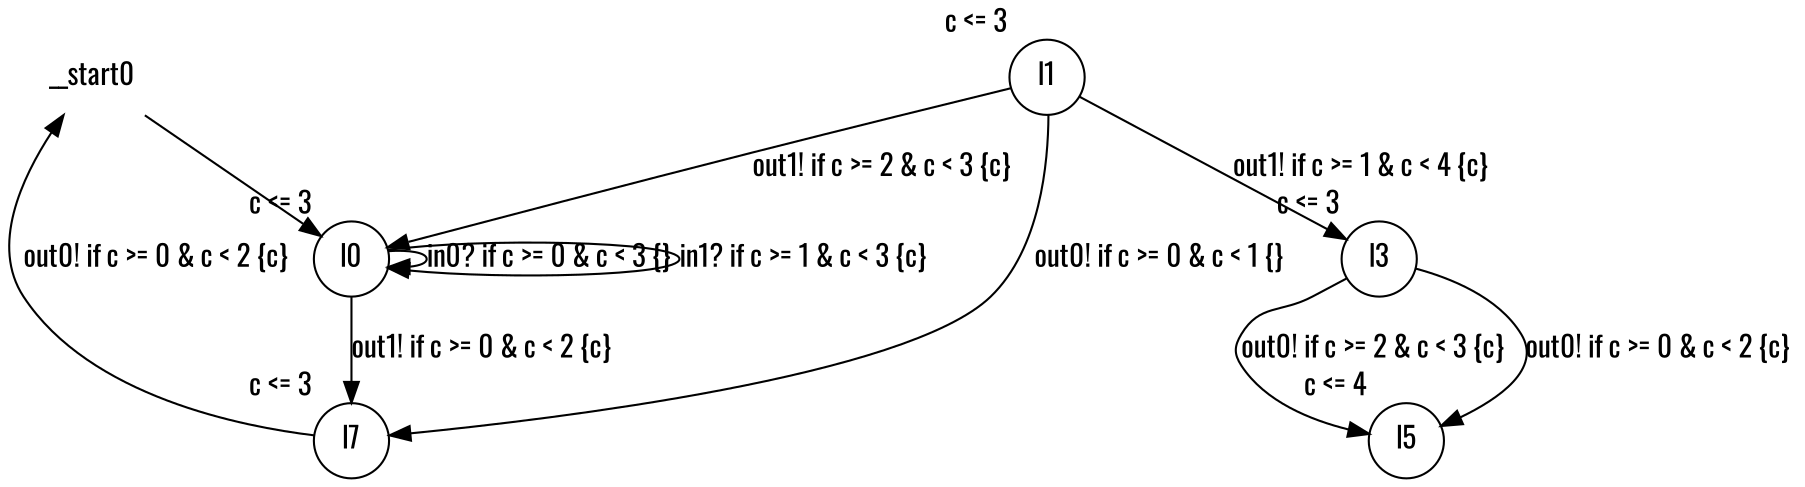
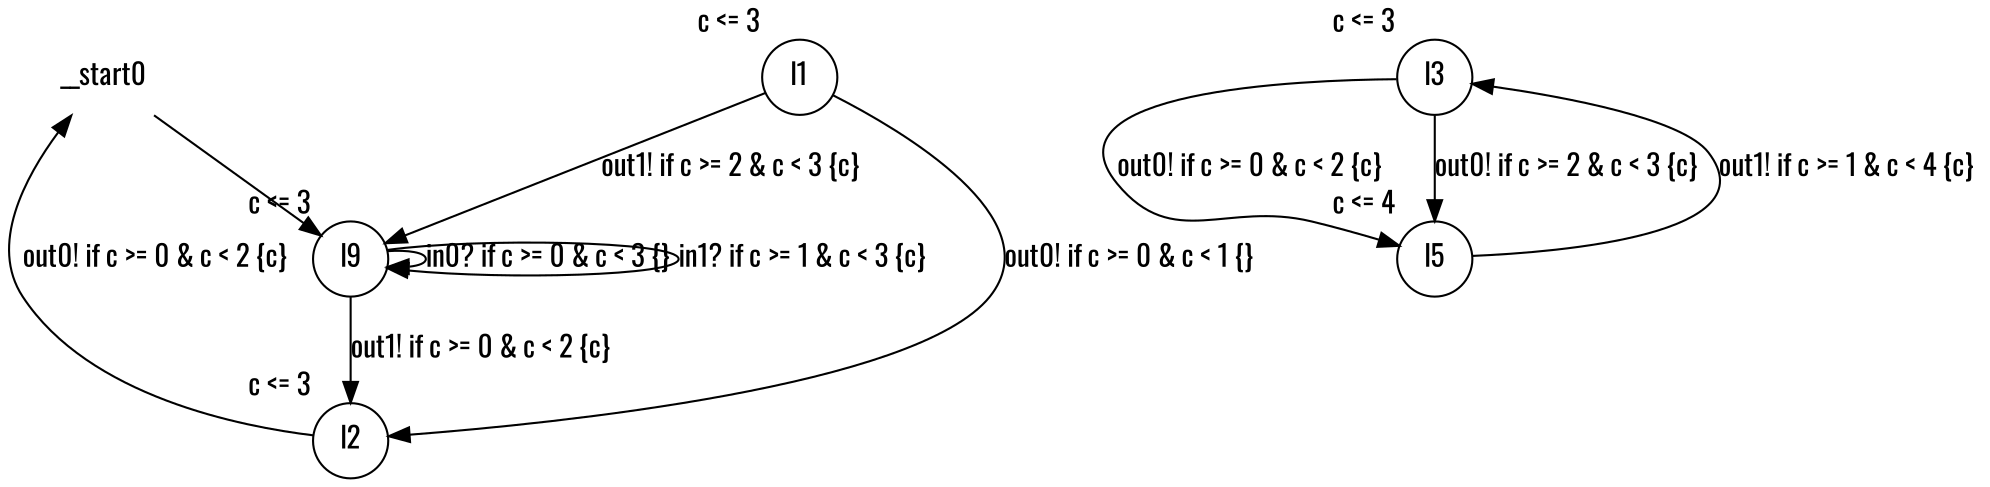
(1203, 163) -> (1717, 187)
(351, 259) -> (351, 259)
(351, 441) -> (351, 441)
